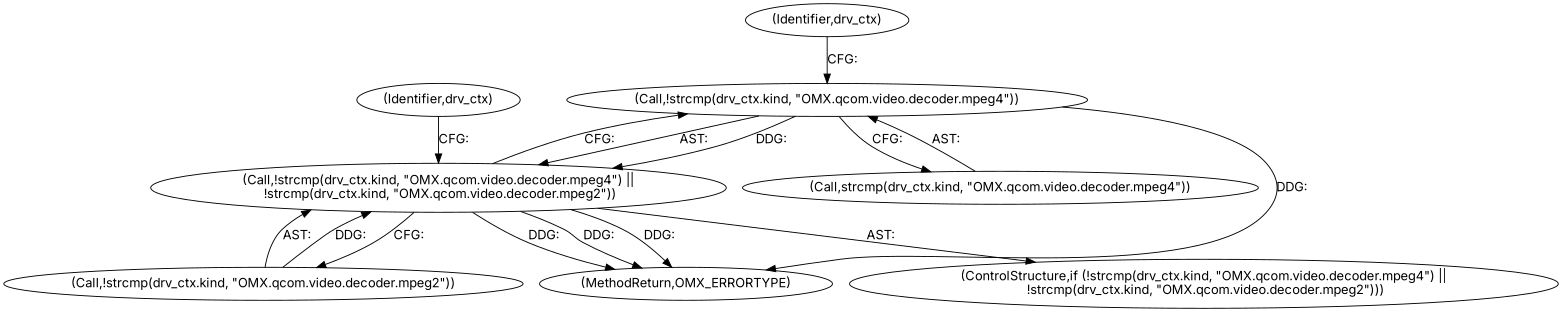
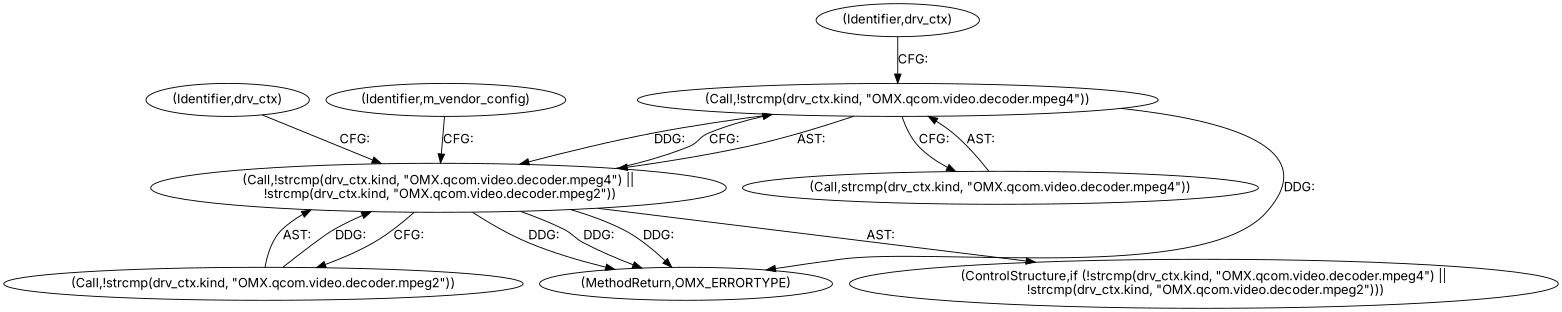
none -> (446, 100)
